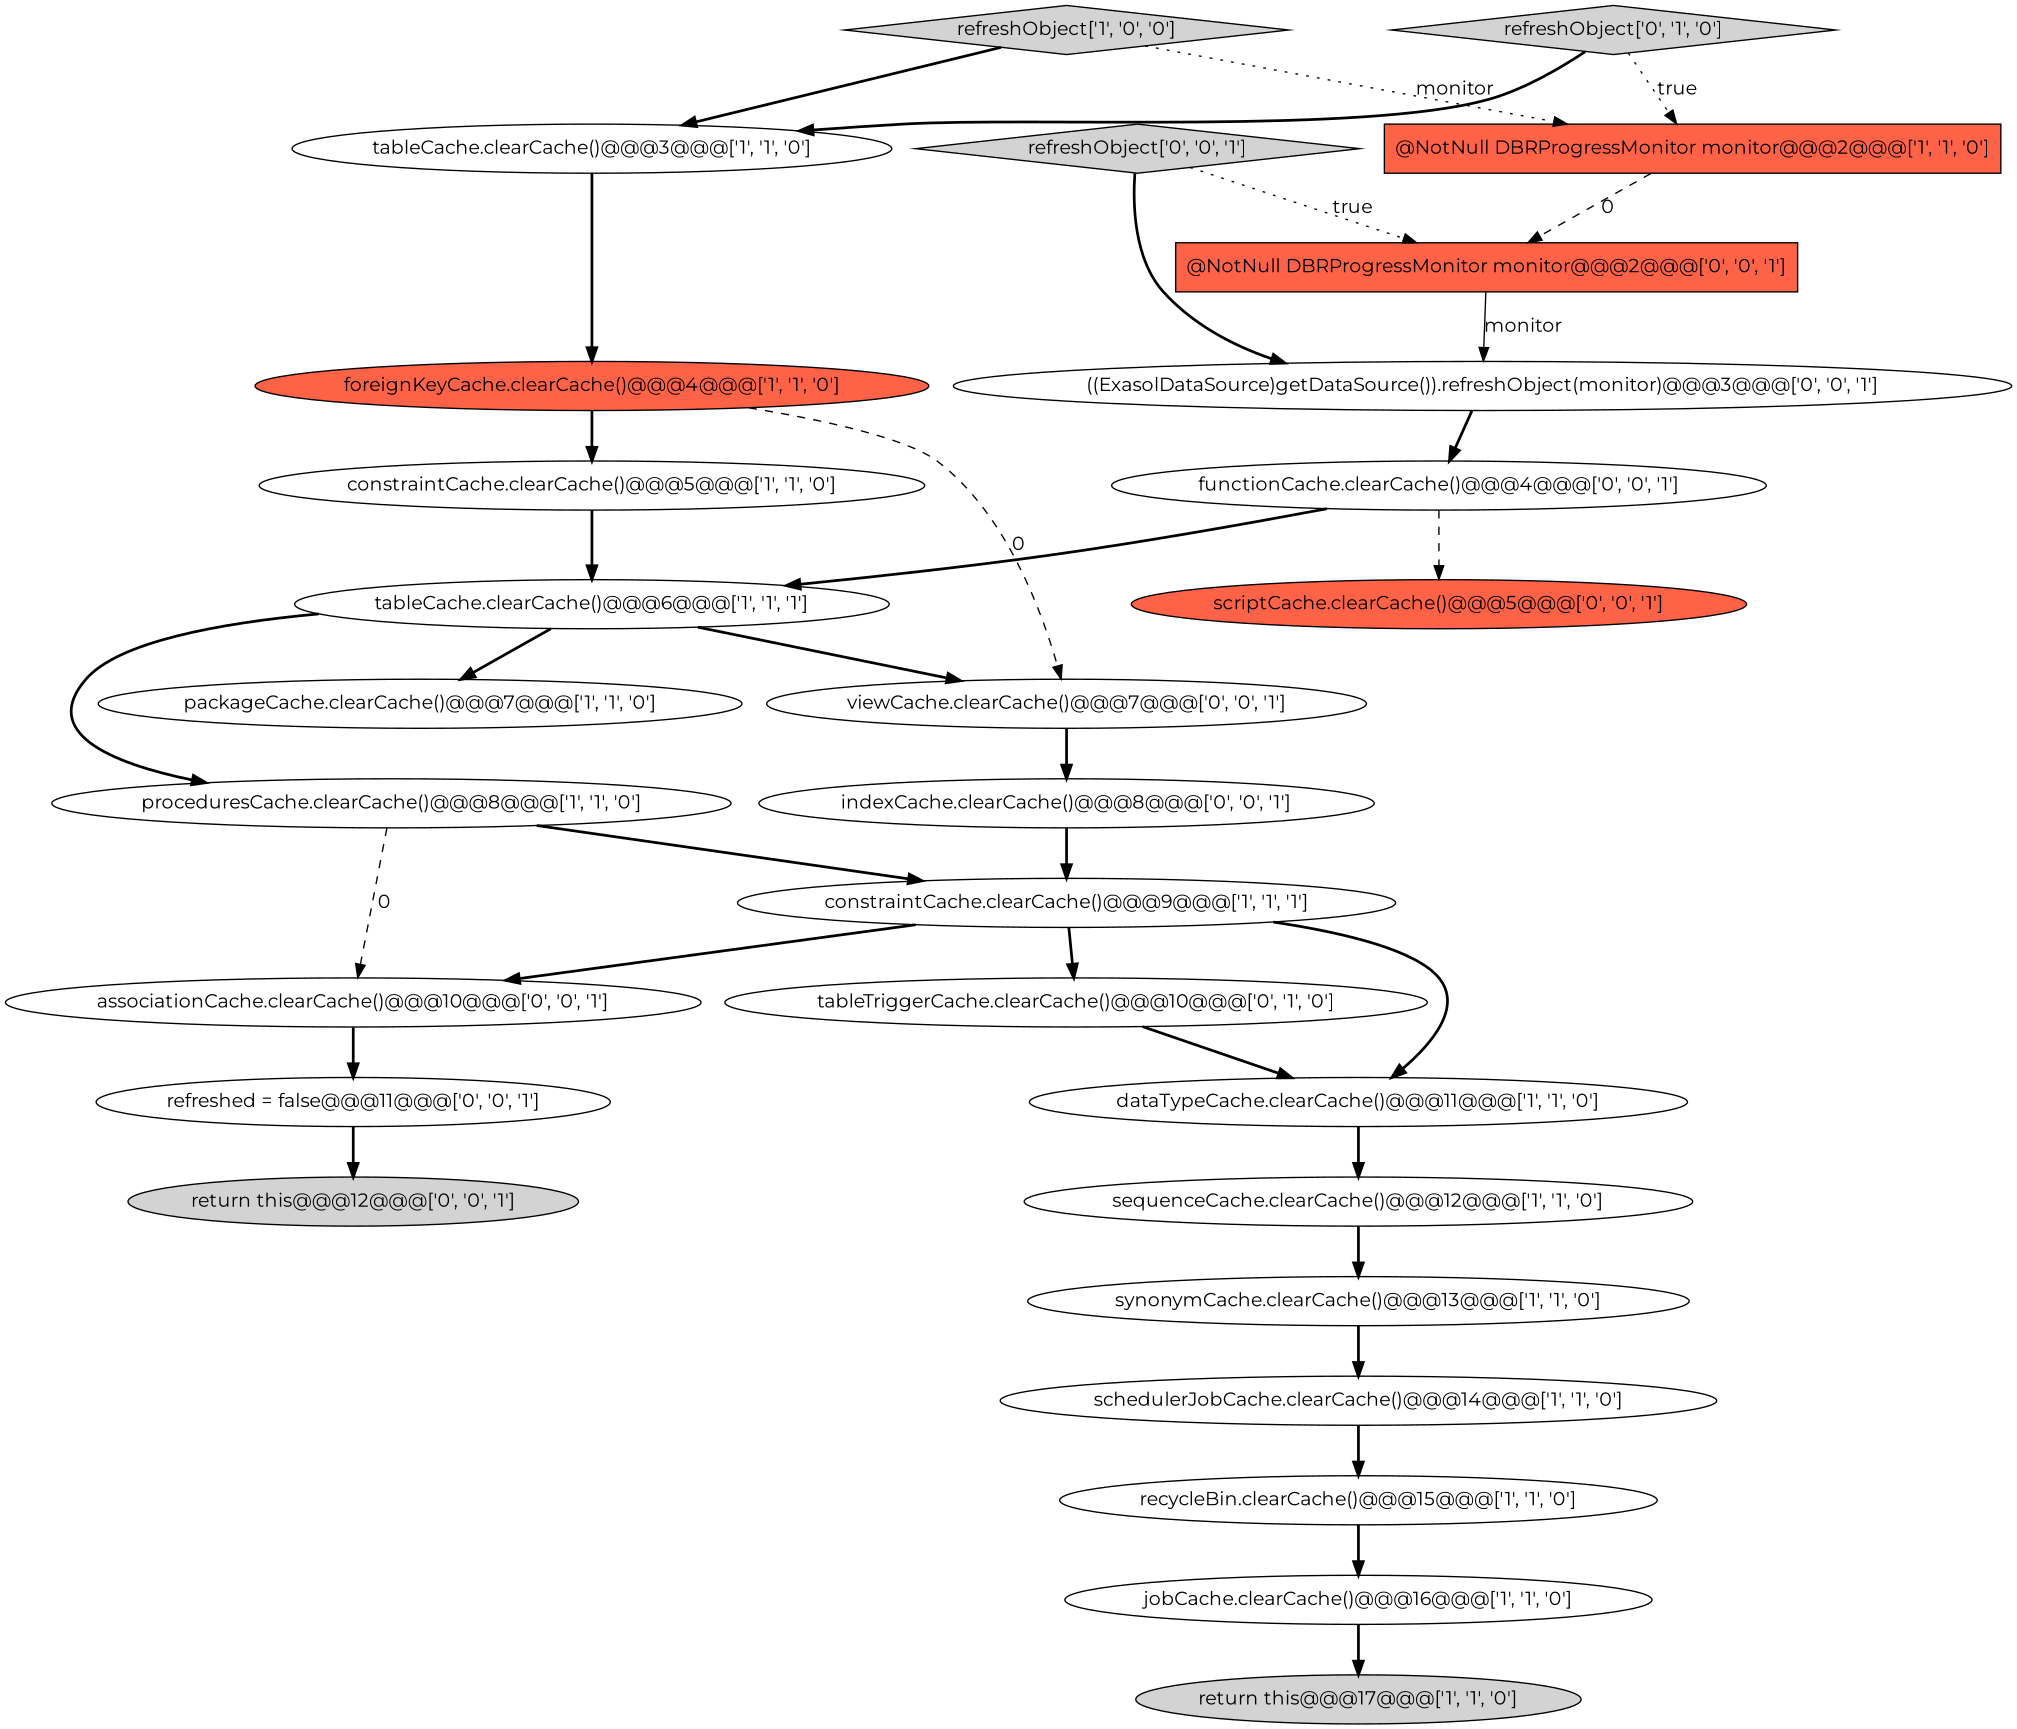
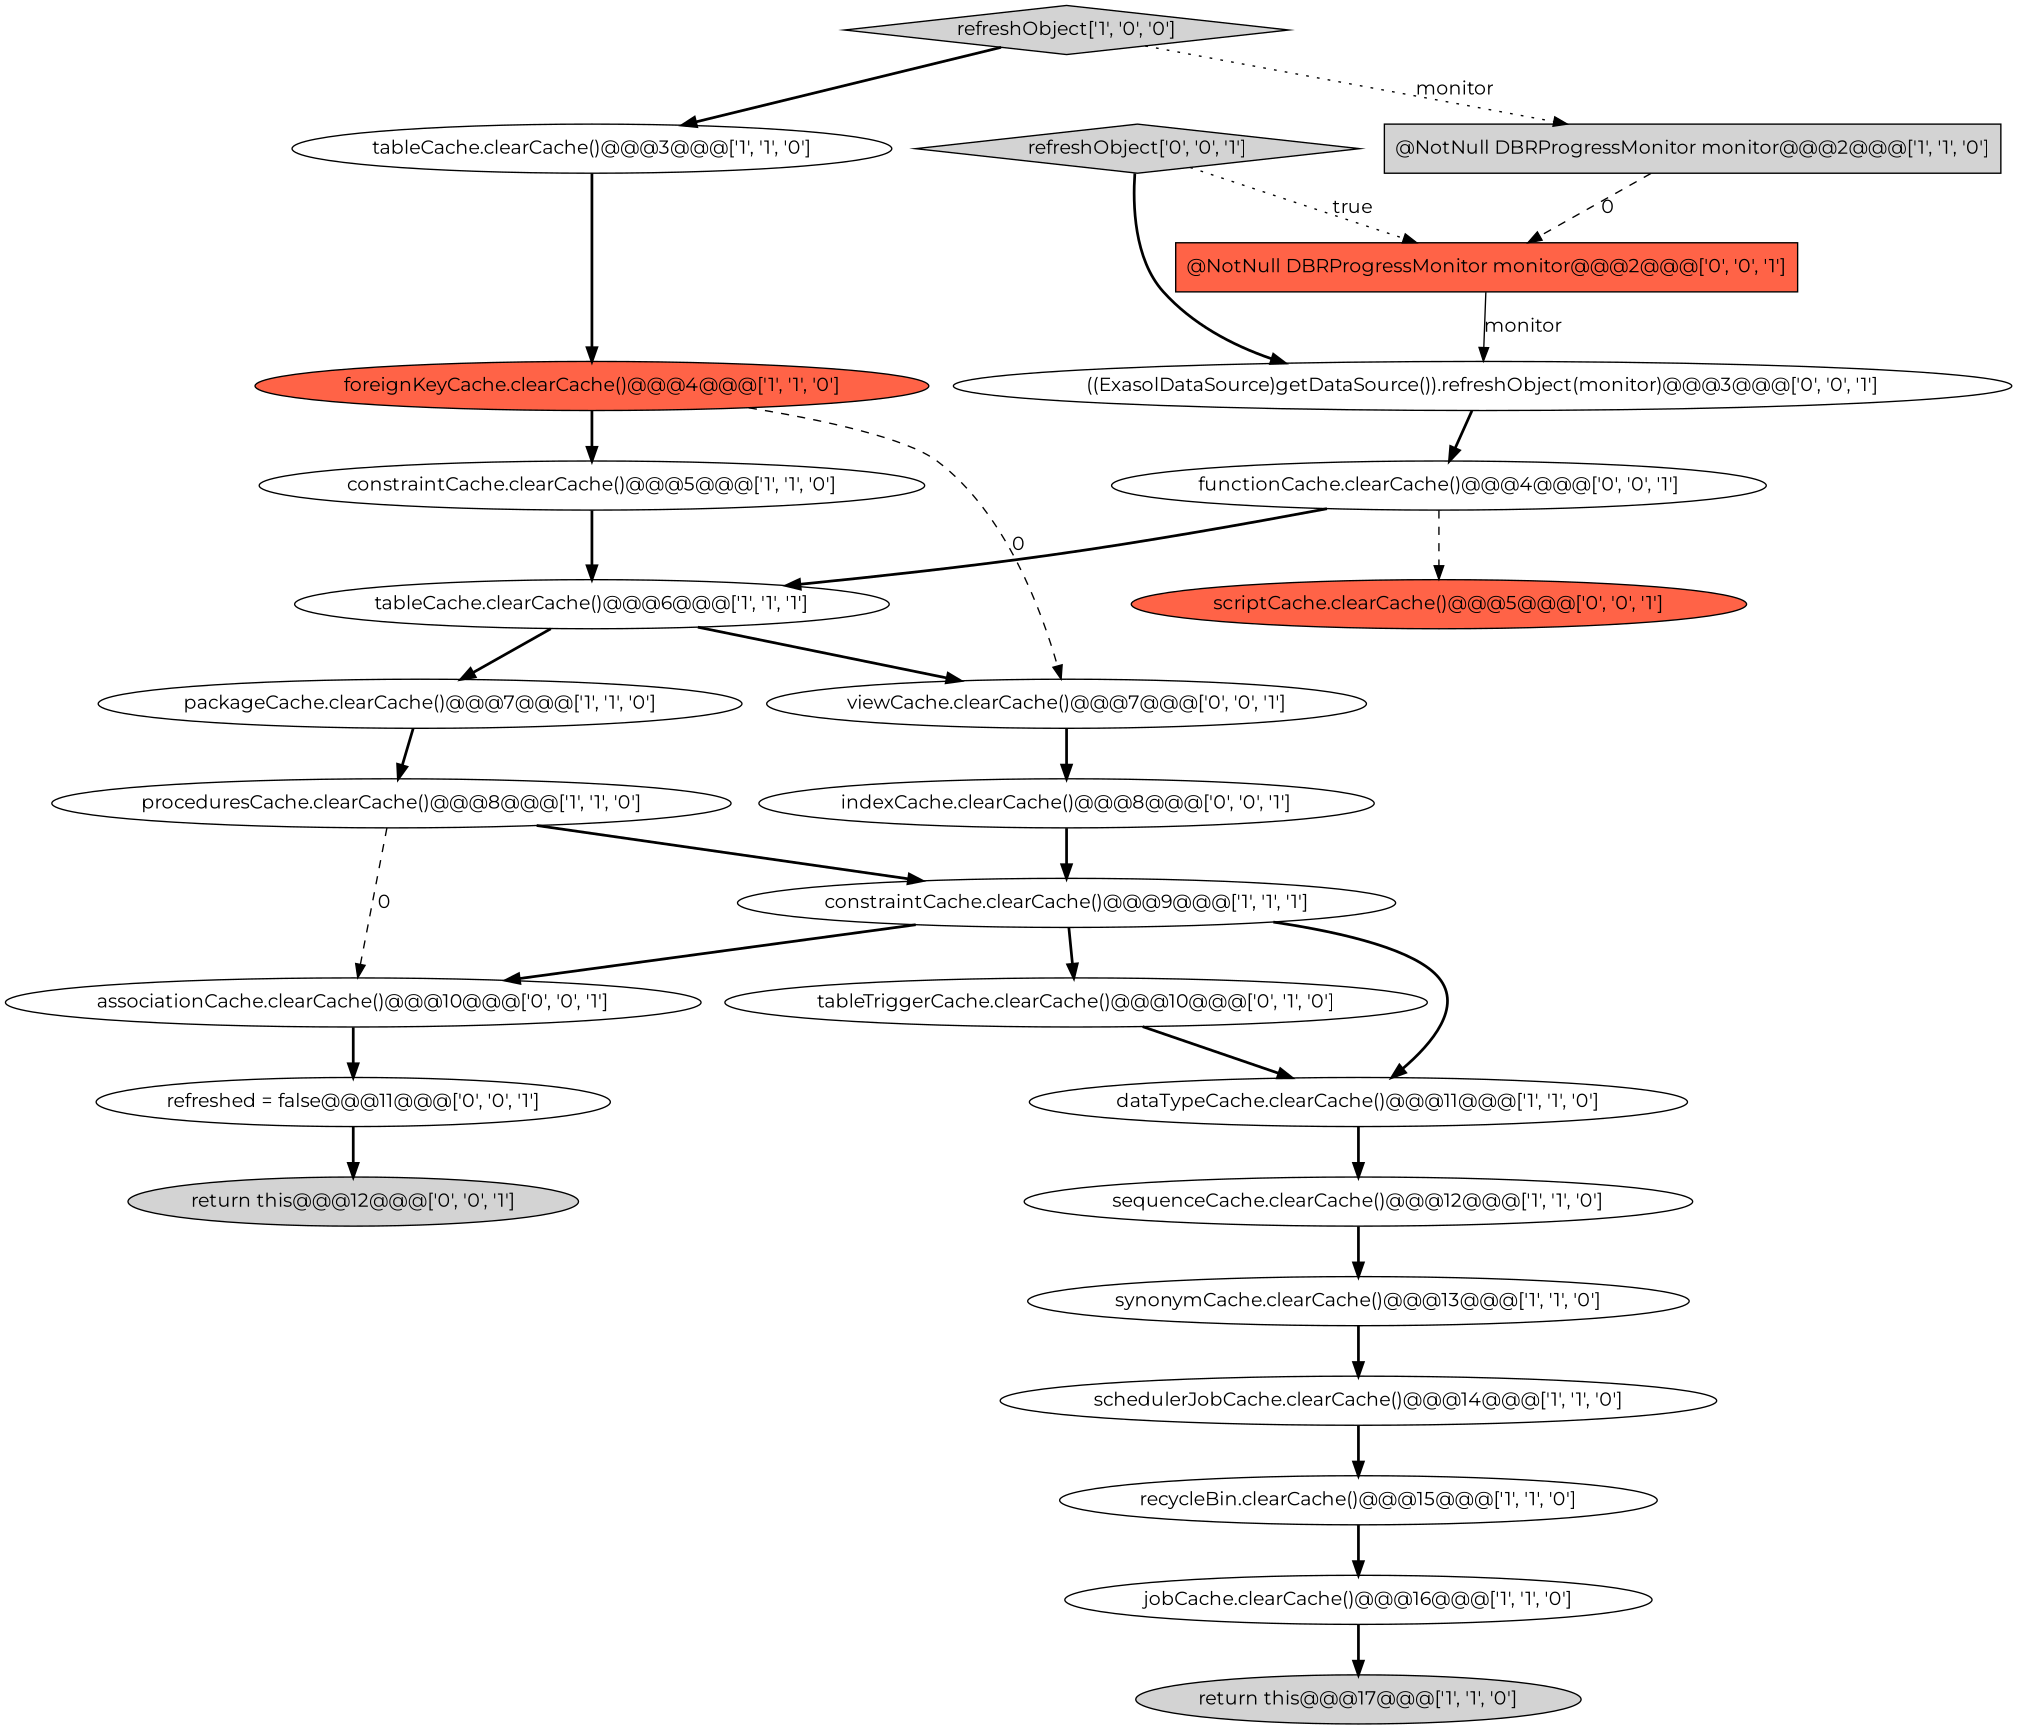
(1613, 30) -> none
(1693, 149) -> (1693, 149)
(111, 661) -> (408, 747)
